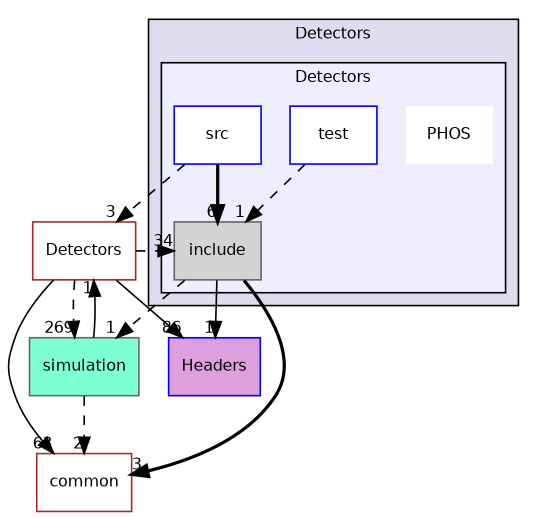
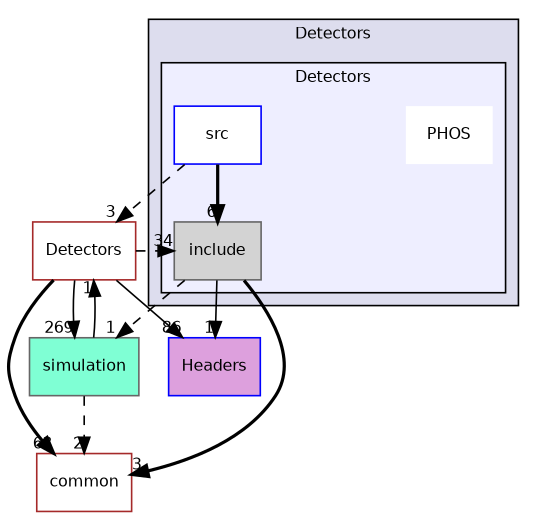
(333, 135) -> none
(73, 301) -> (73, 301)
(9, 359) -> (9, 359)
